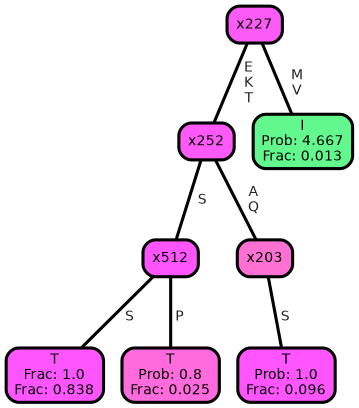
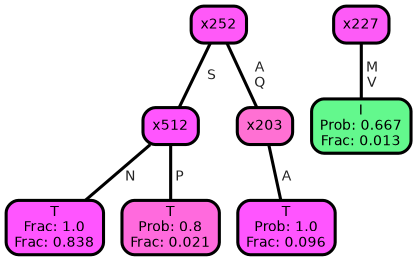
(231, 83) -> none
(303, 141) -> (361, 126)
(128, 317) -> (129, 177)
(283, 317) -> (285, 177)
(171, 375) -> (171, 228)
